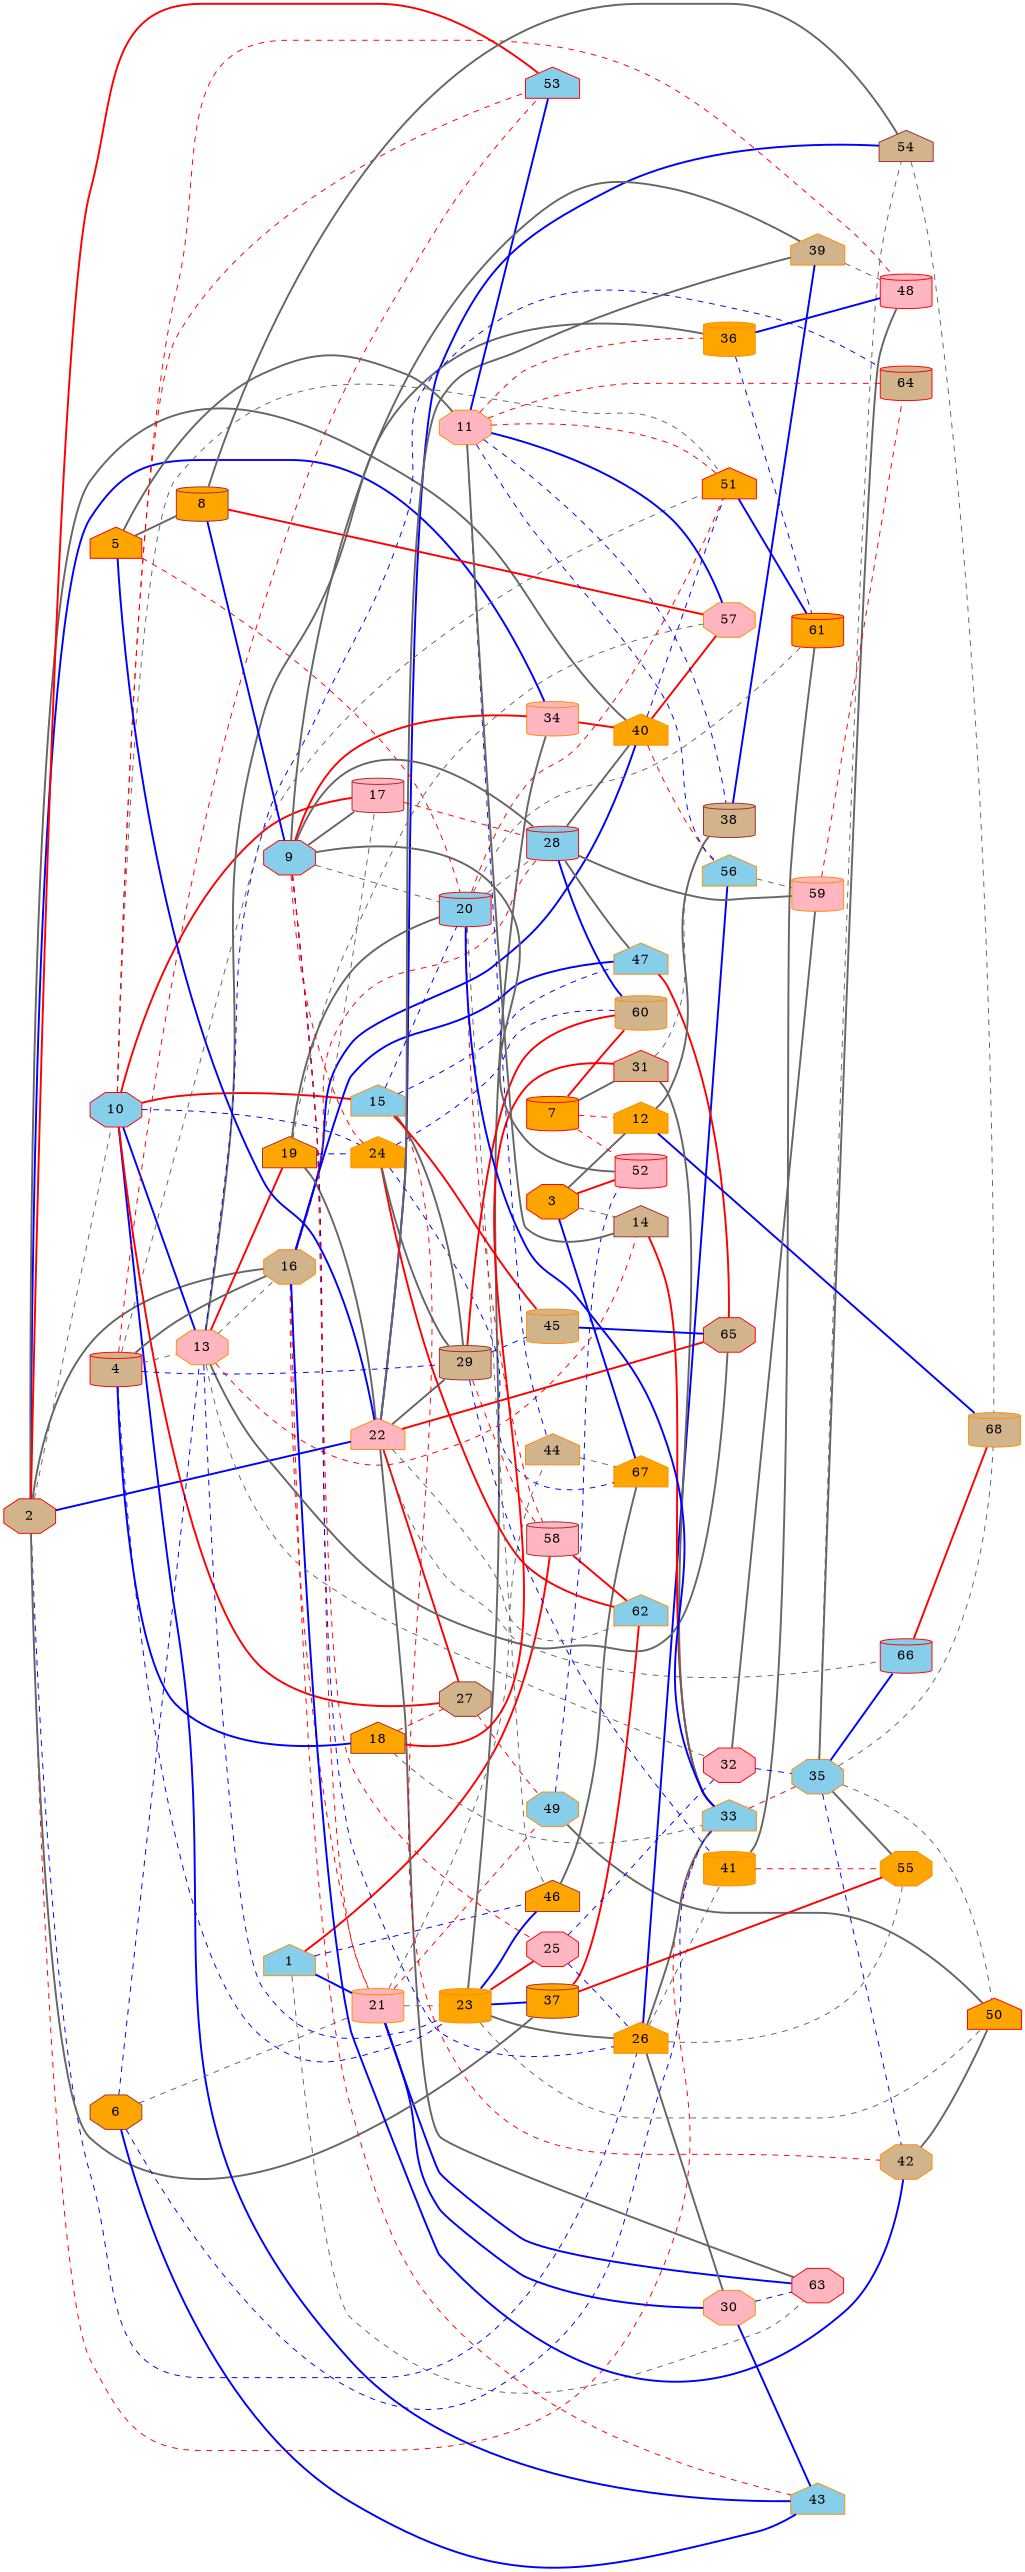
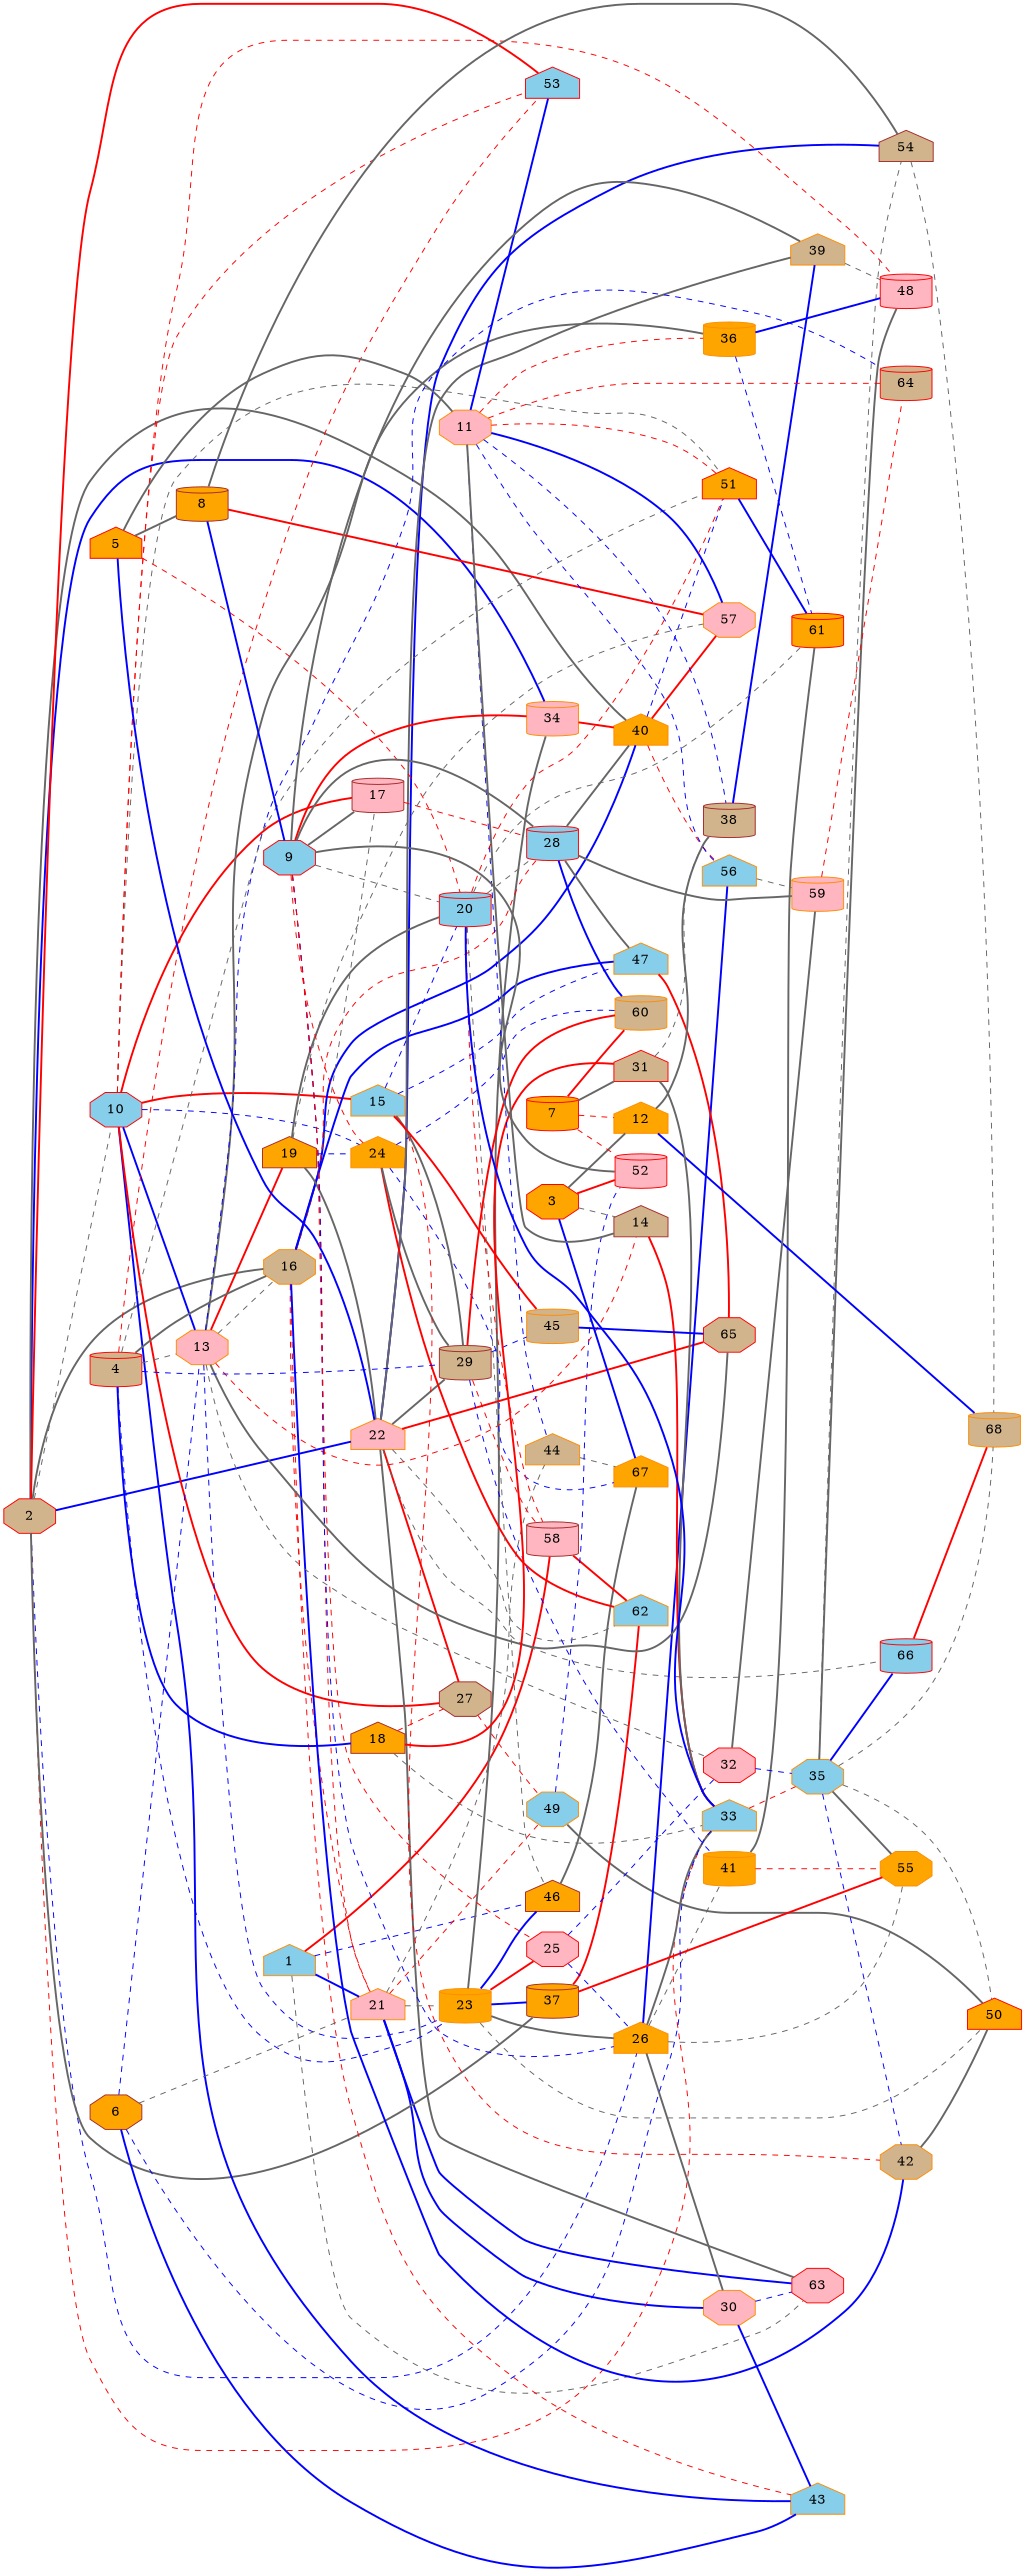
(378, 2006) -> (378, 2006)
